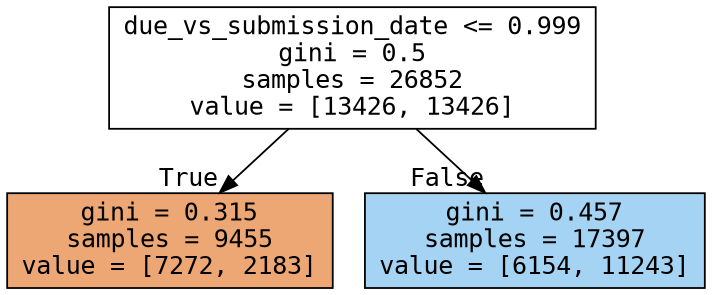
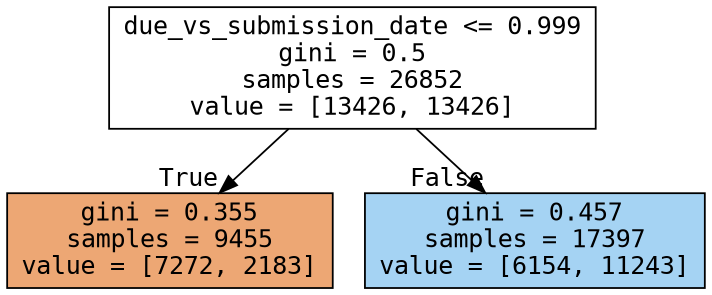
(170, 241) -> (170, 241)
